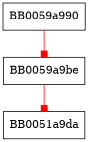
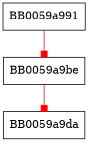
(44, 17) -> (44, 17)
(44, 125) -> (44, 125)
